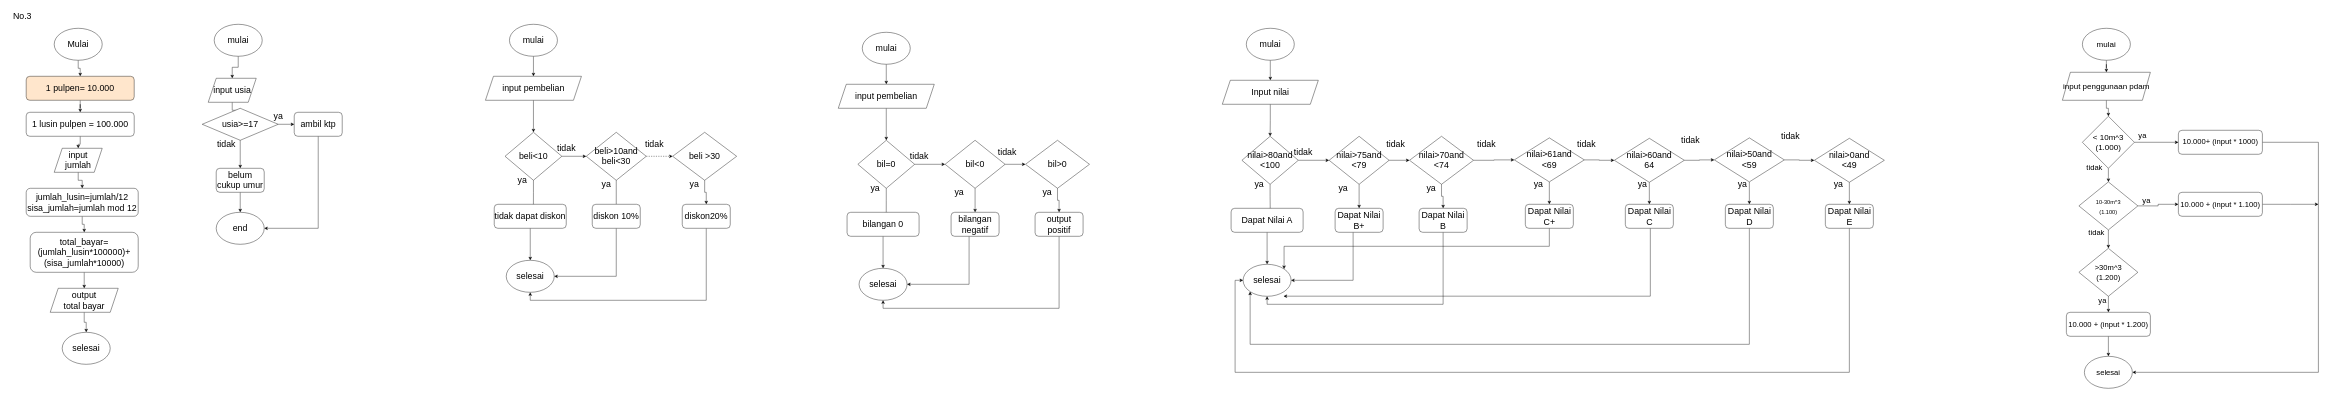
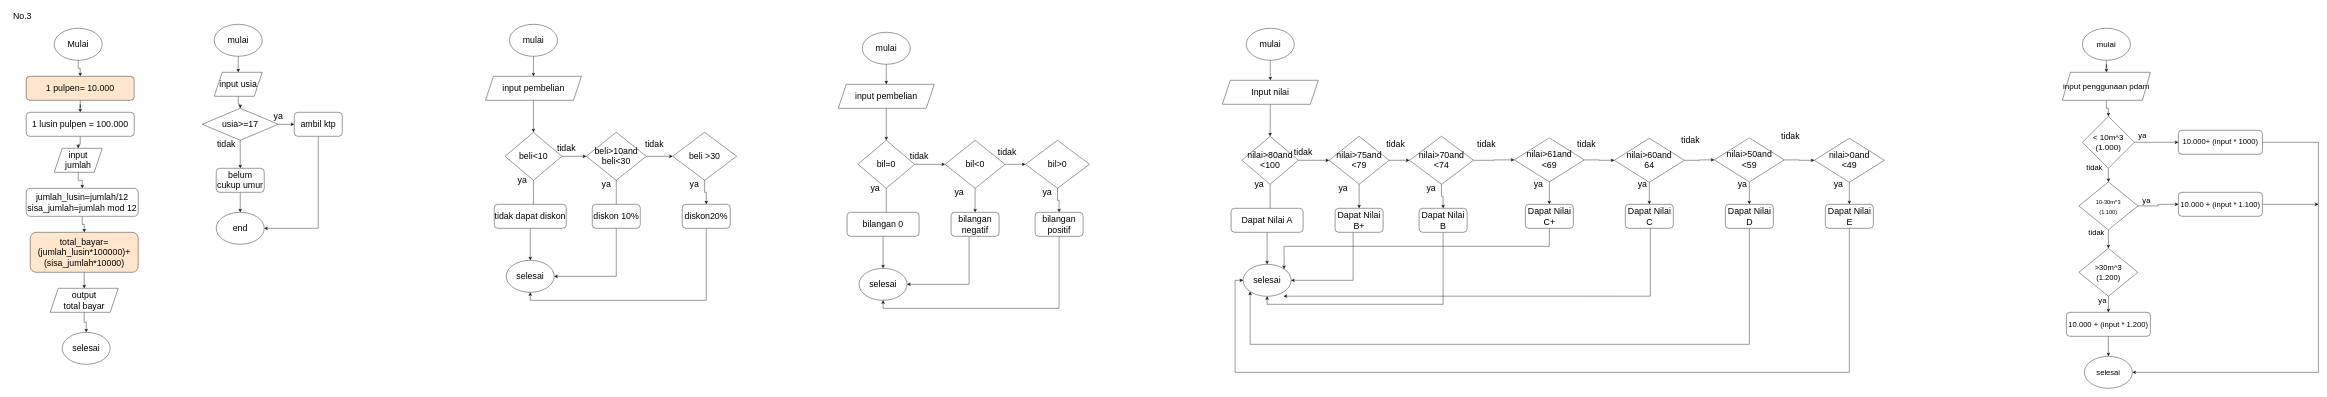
(232, 90) -> (238, 84)
(658, 156) -> (658, 156)
(1059, 224) -> (1059, 224)
(84, 252) -> (84, 252)
